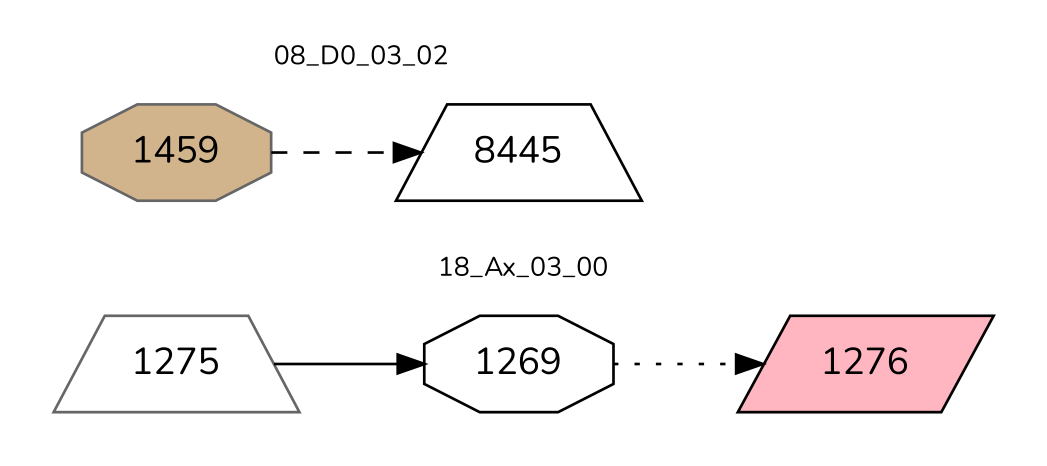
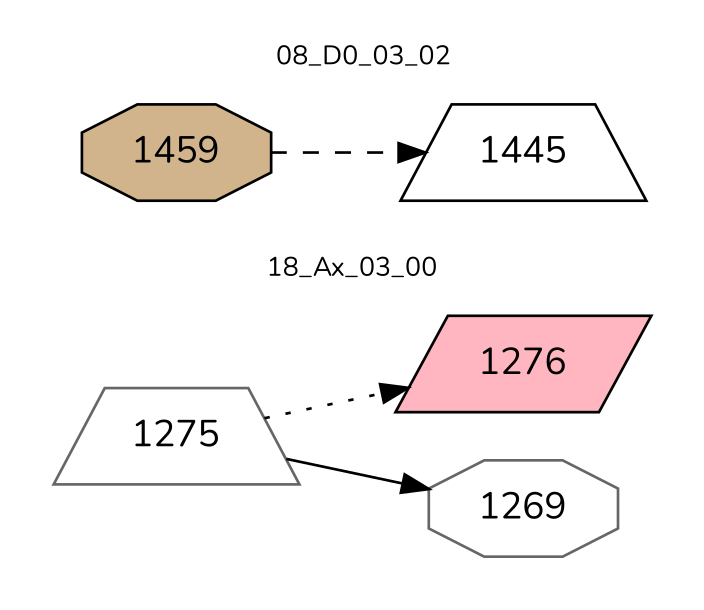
(177, 153) -> (177, 153)
(519, 153) -> (523, 153)
(519, 364) -> (523, 509)
(674, 364) -> (323, 406)
